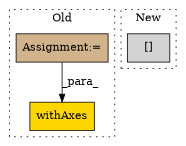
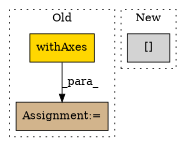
(62, 78) -> (62, 78)
